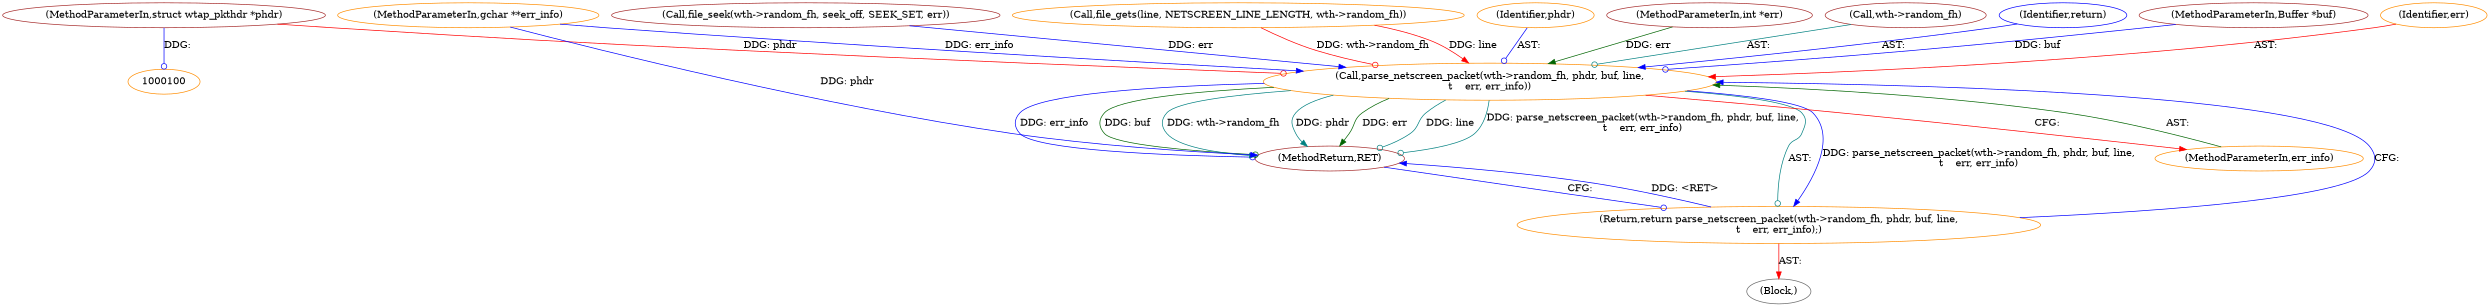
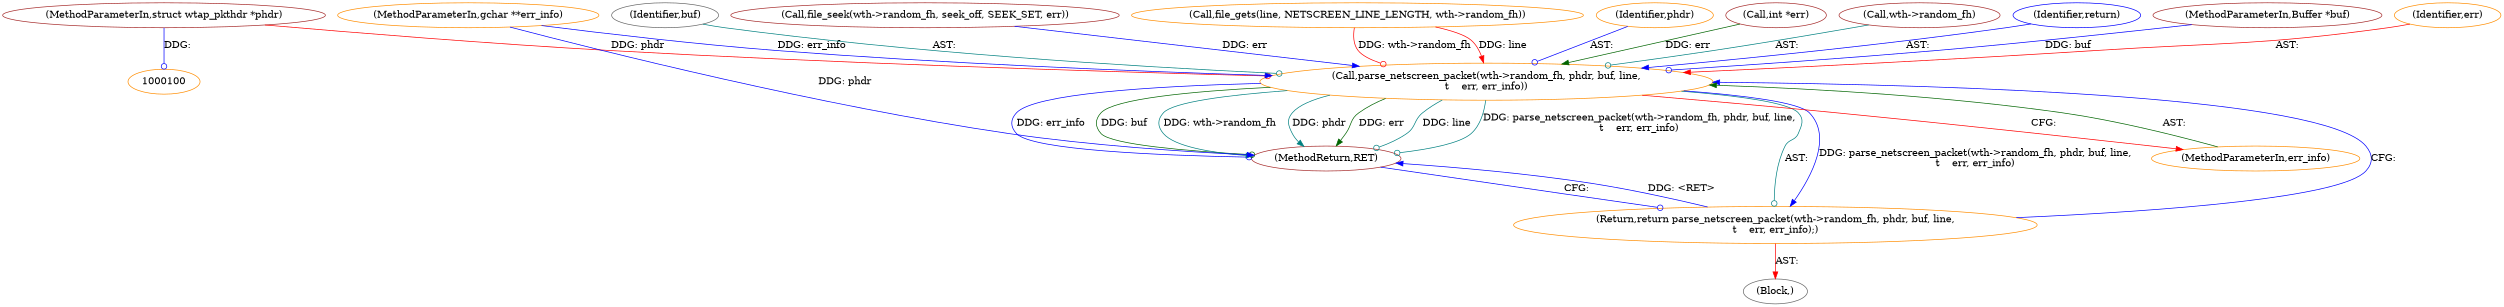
none -> (665, 15)
(1710, 15) -> (1776, 15)
